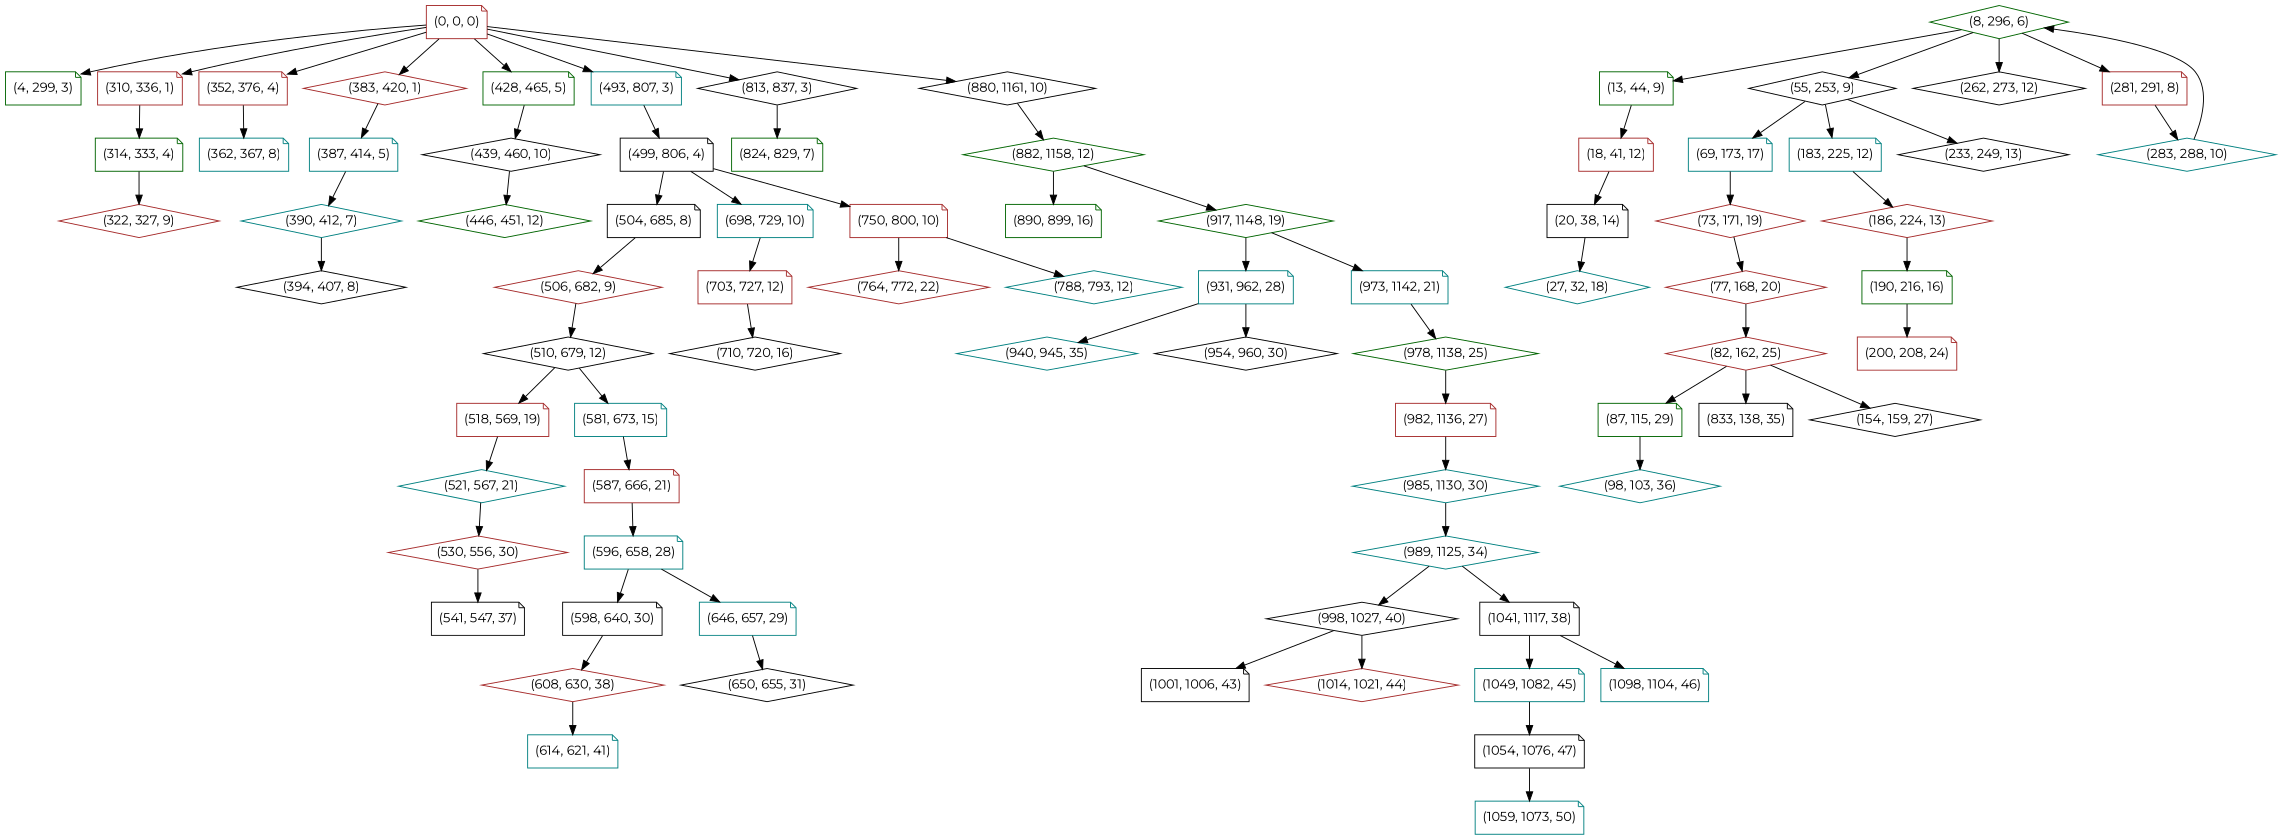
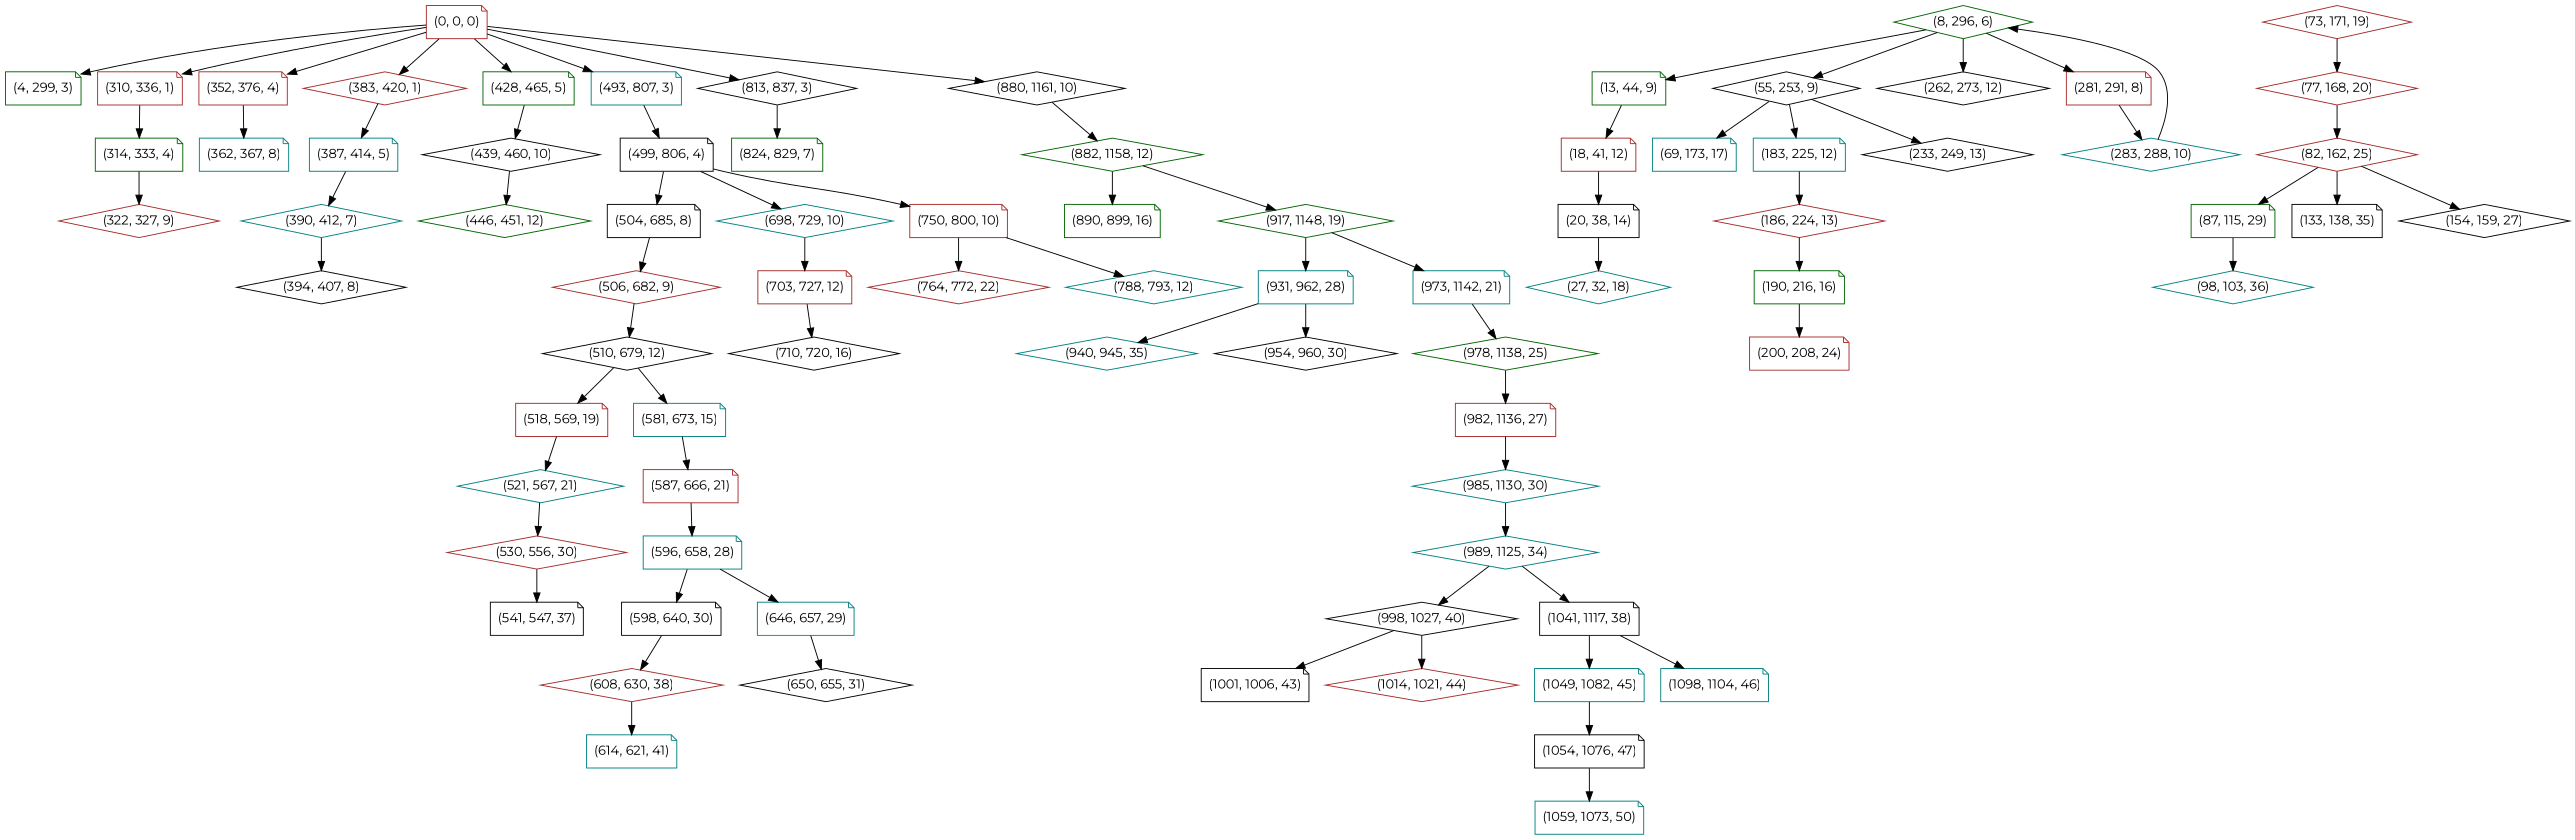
(1730, 183) -> none
(765, 221) -> (805, 221)
(1746, 420) -> (2337, 221)
